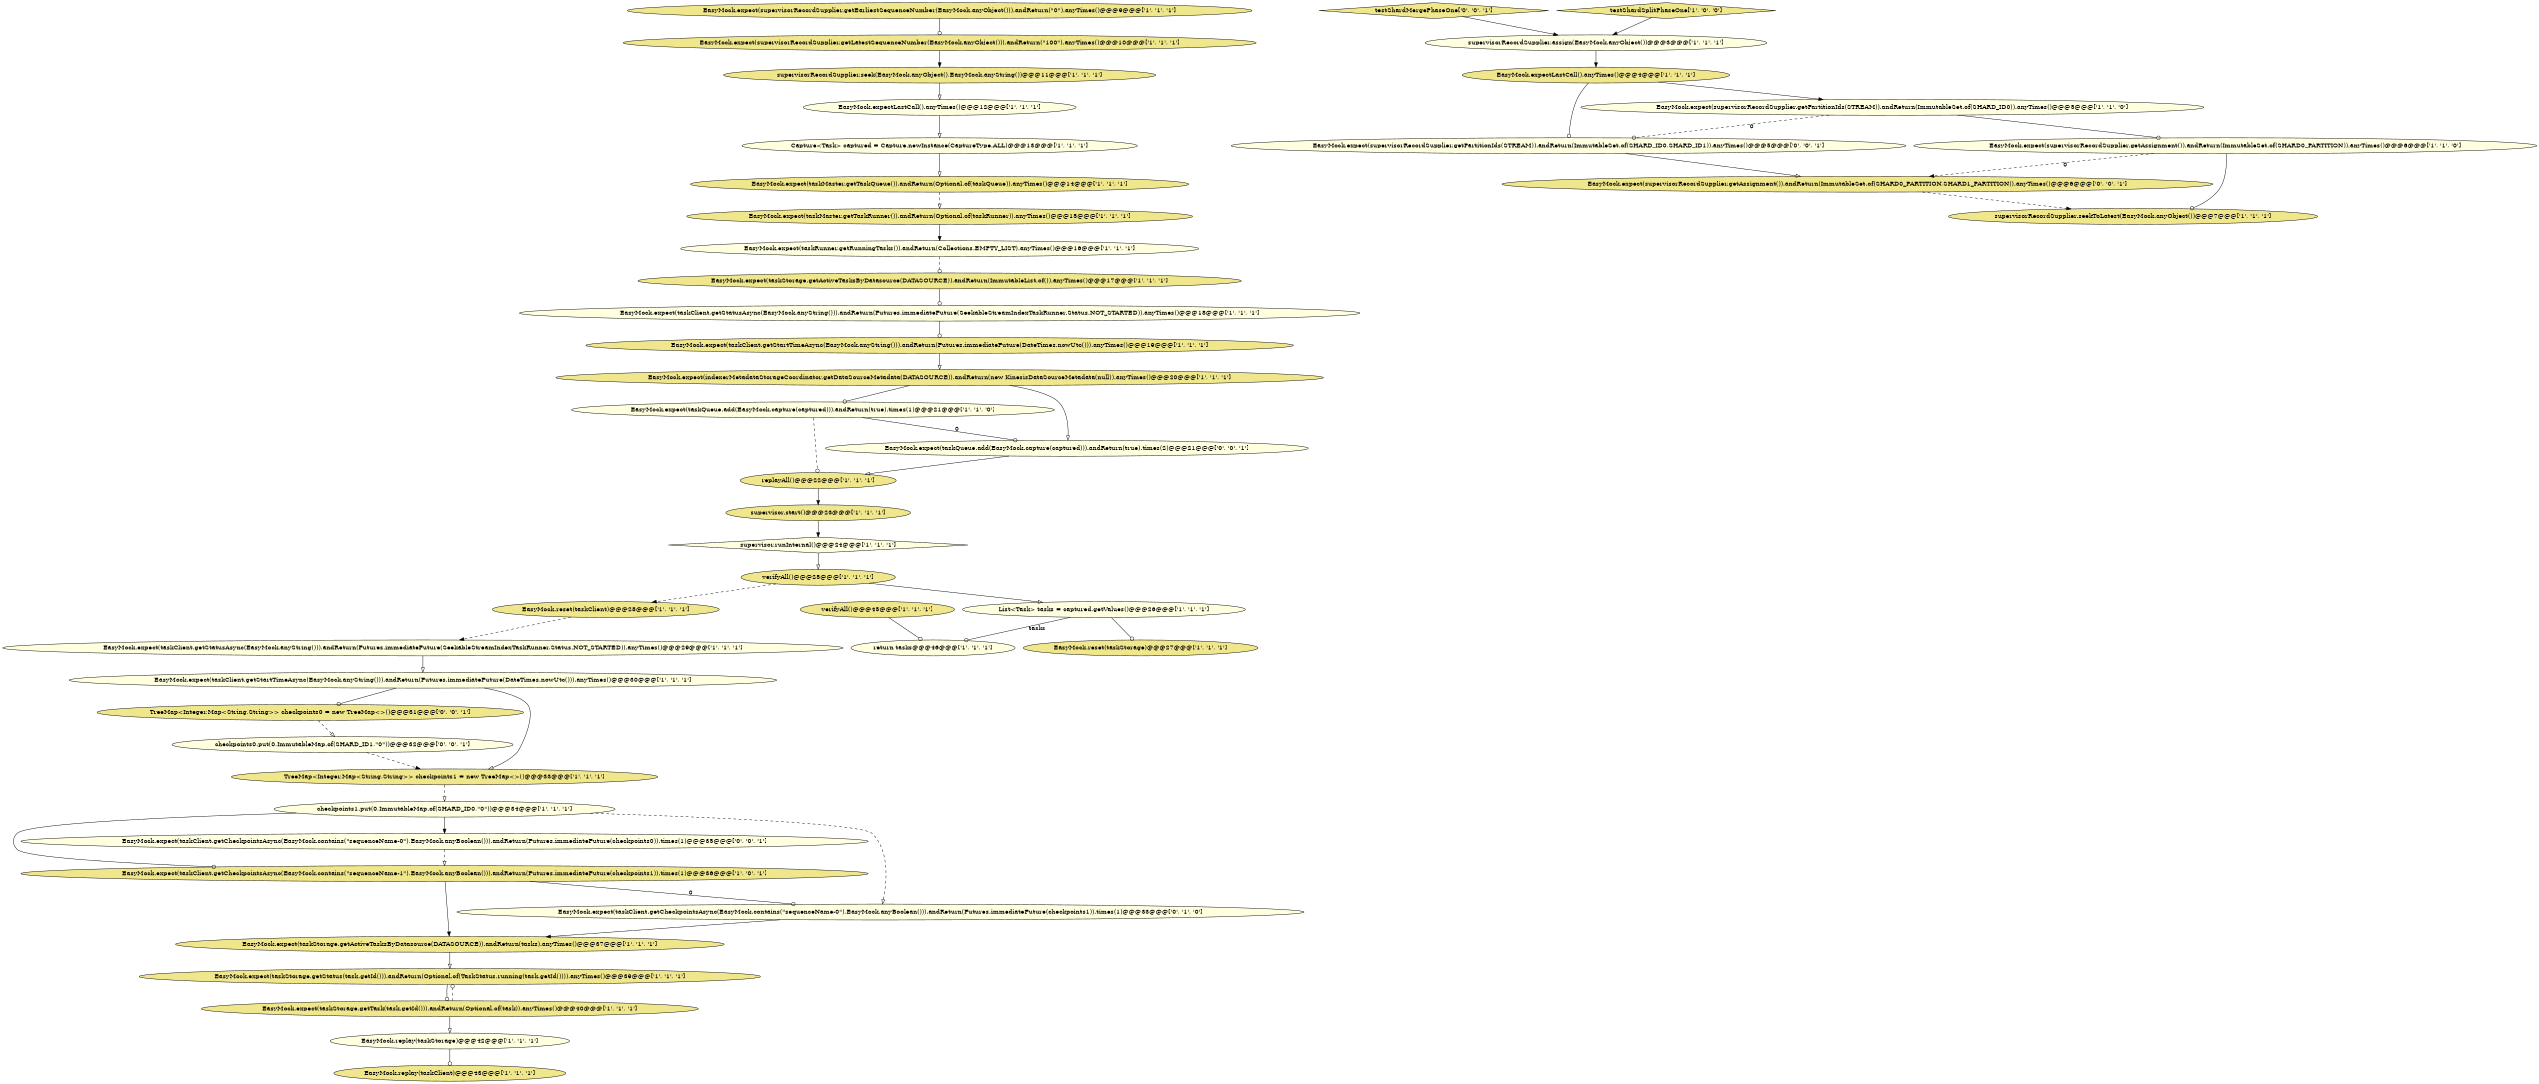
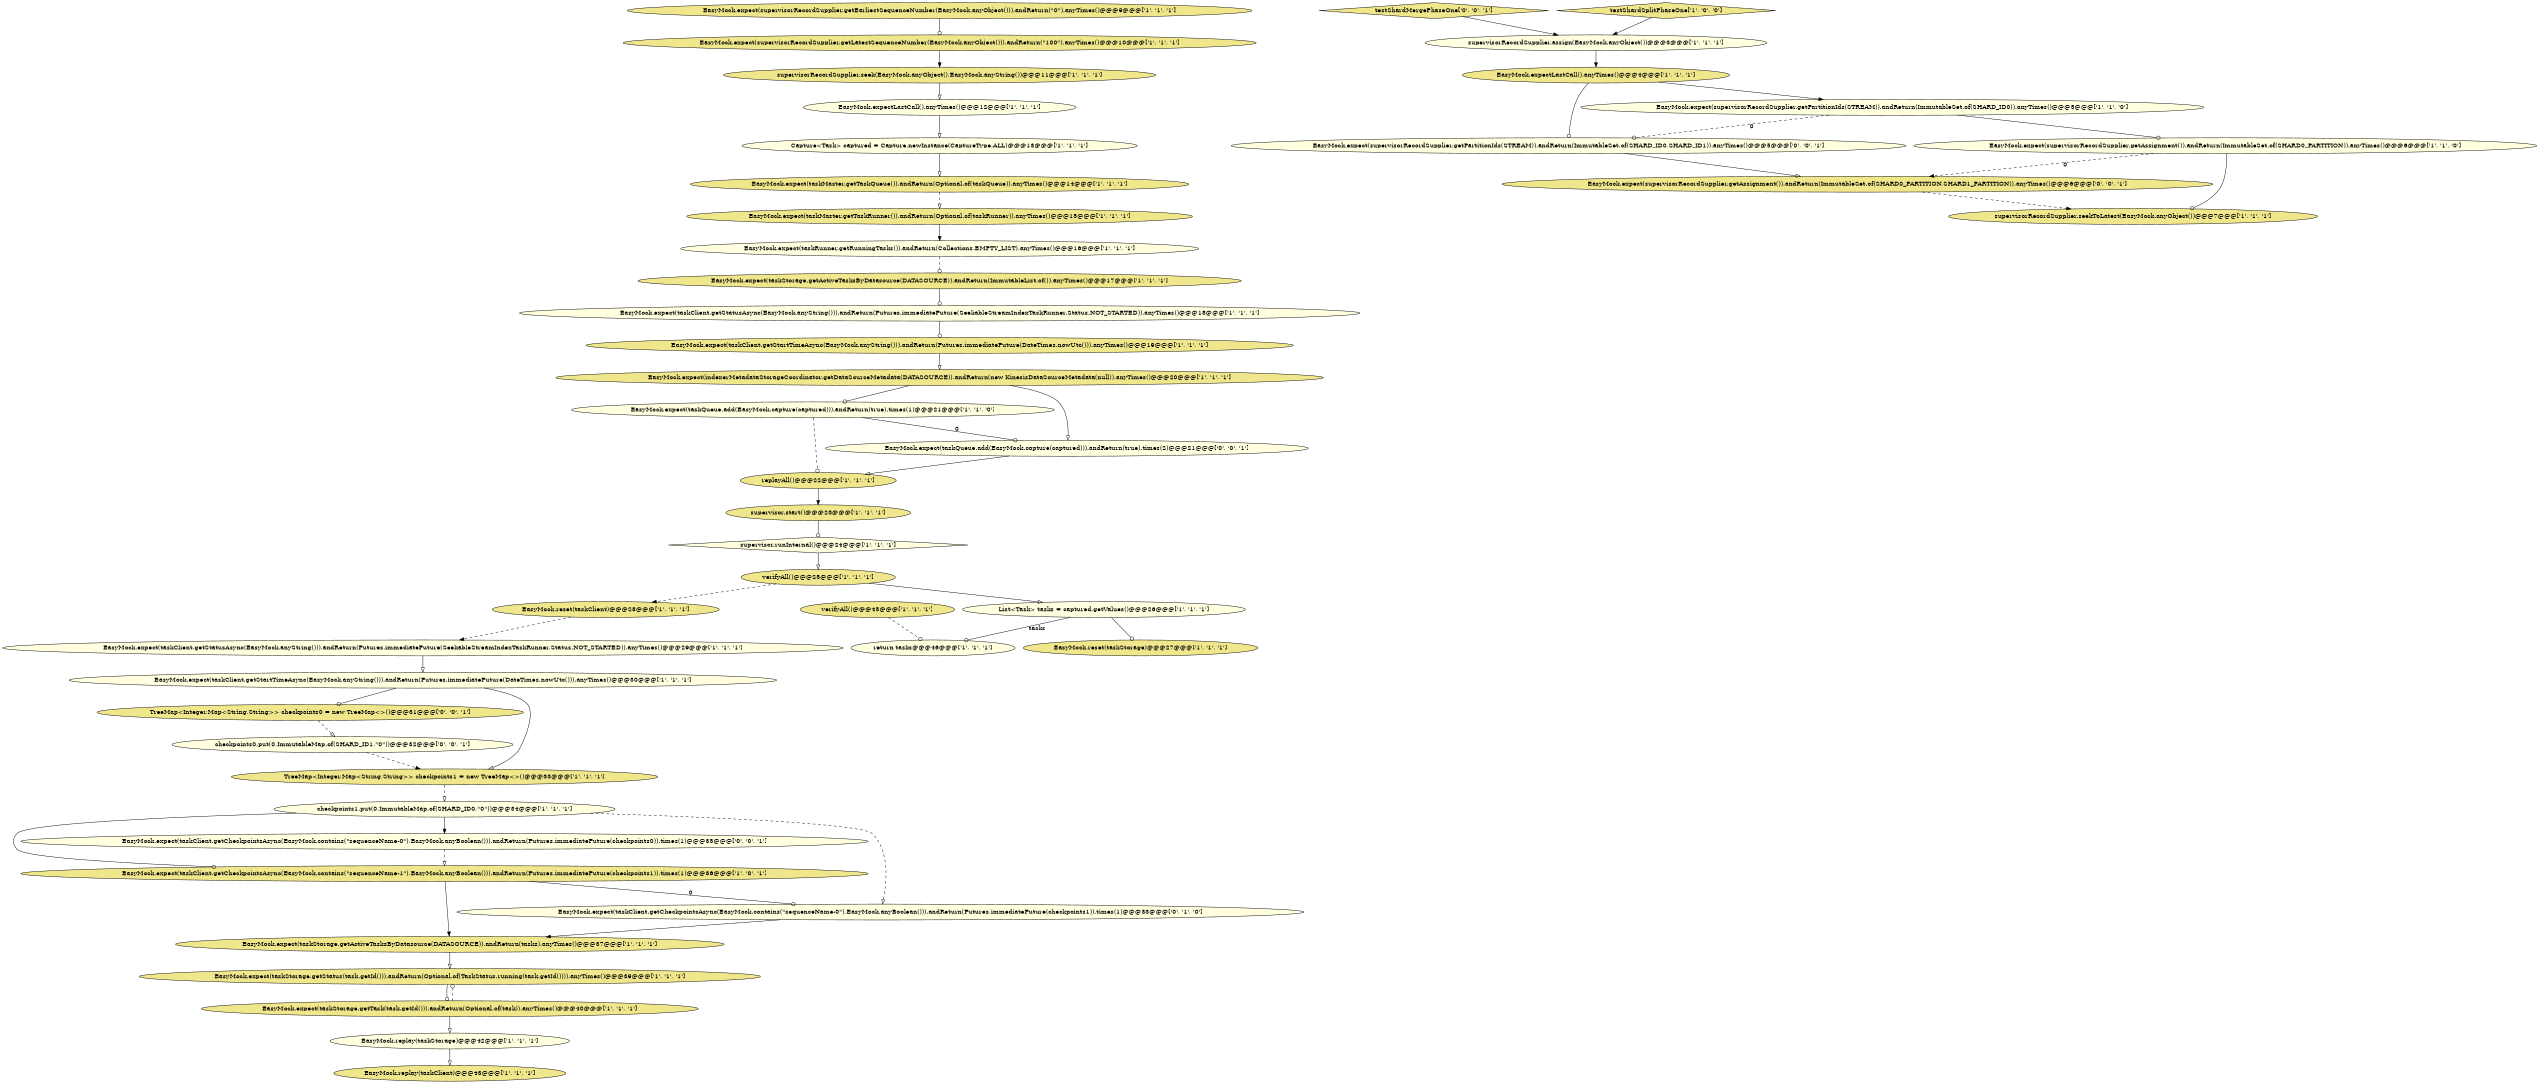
(818, 527) -> (818, 527)
(904, 628) -> (904, 628)
(450, 1055) -> (450, 1055)
